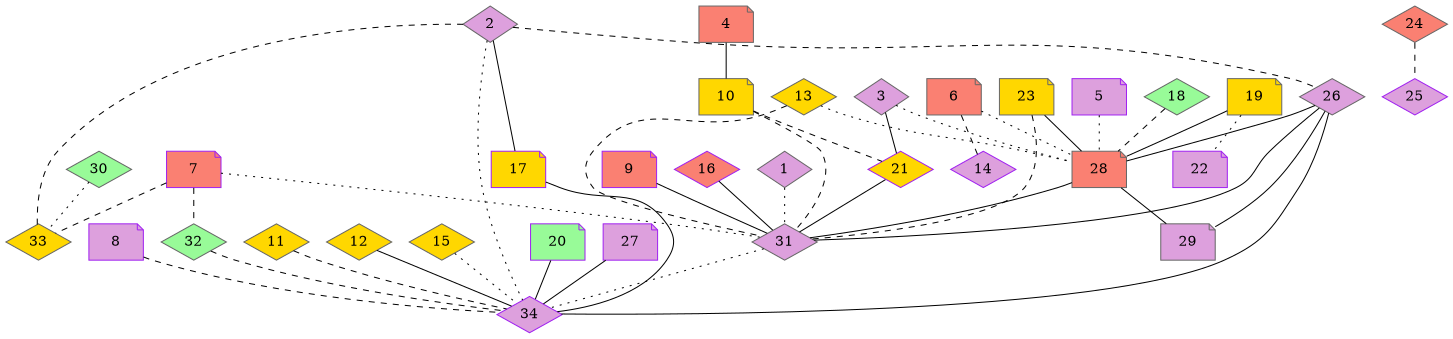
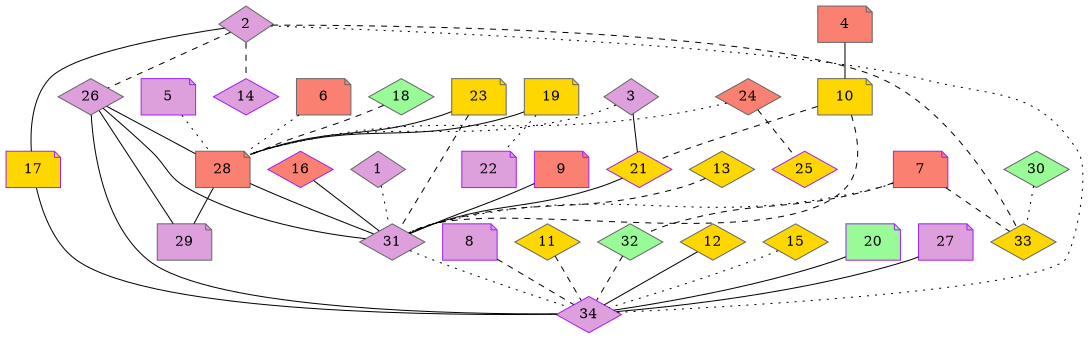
(1415, 97) -> (805, 169)
(965, 125) -> (246, 61)
(945, 137) -> (584, 124)
